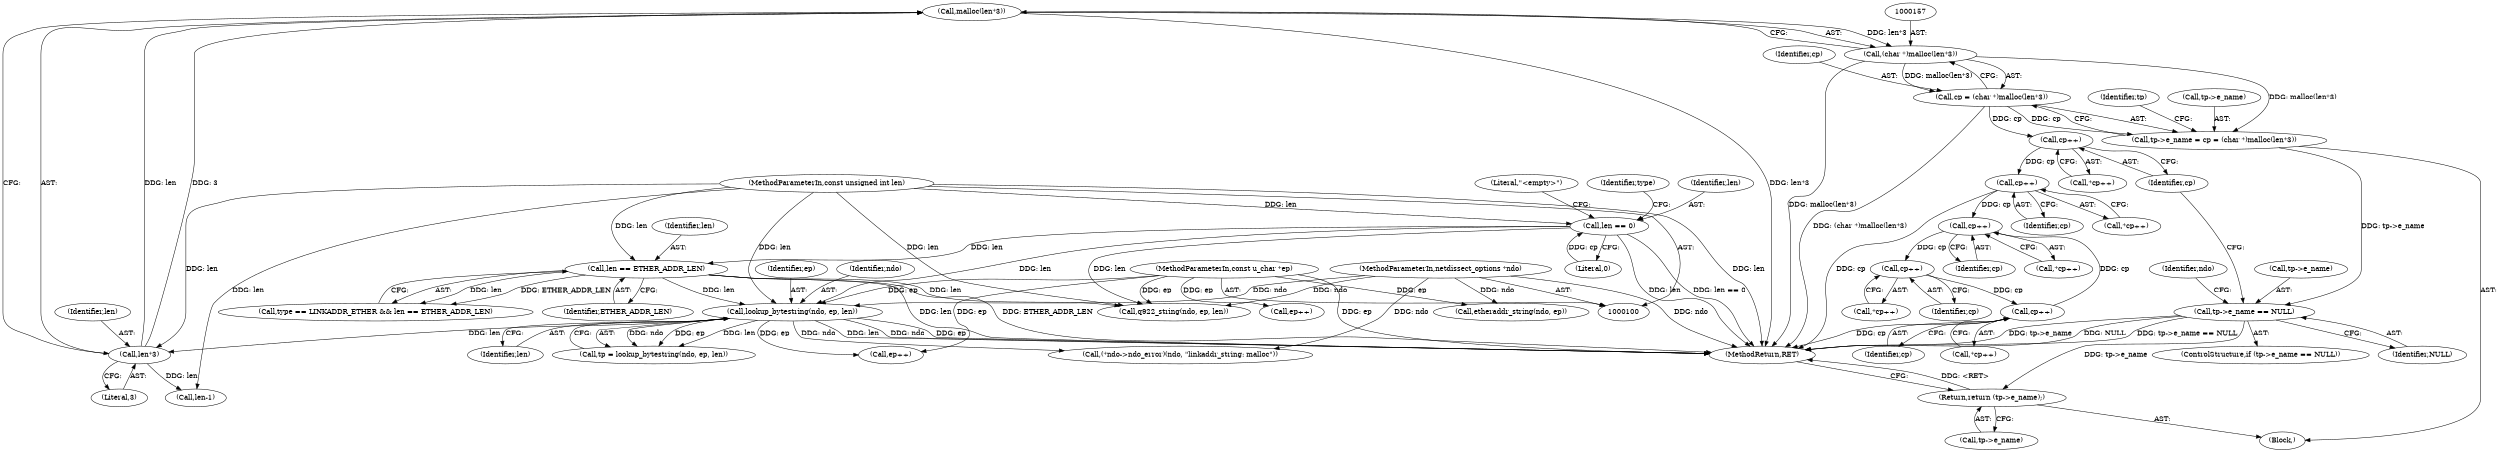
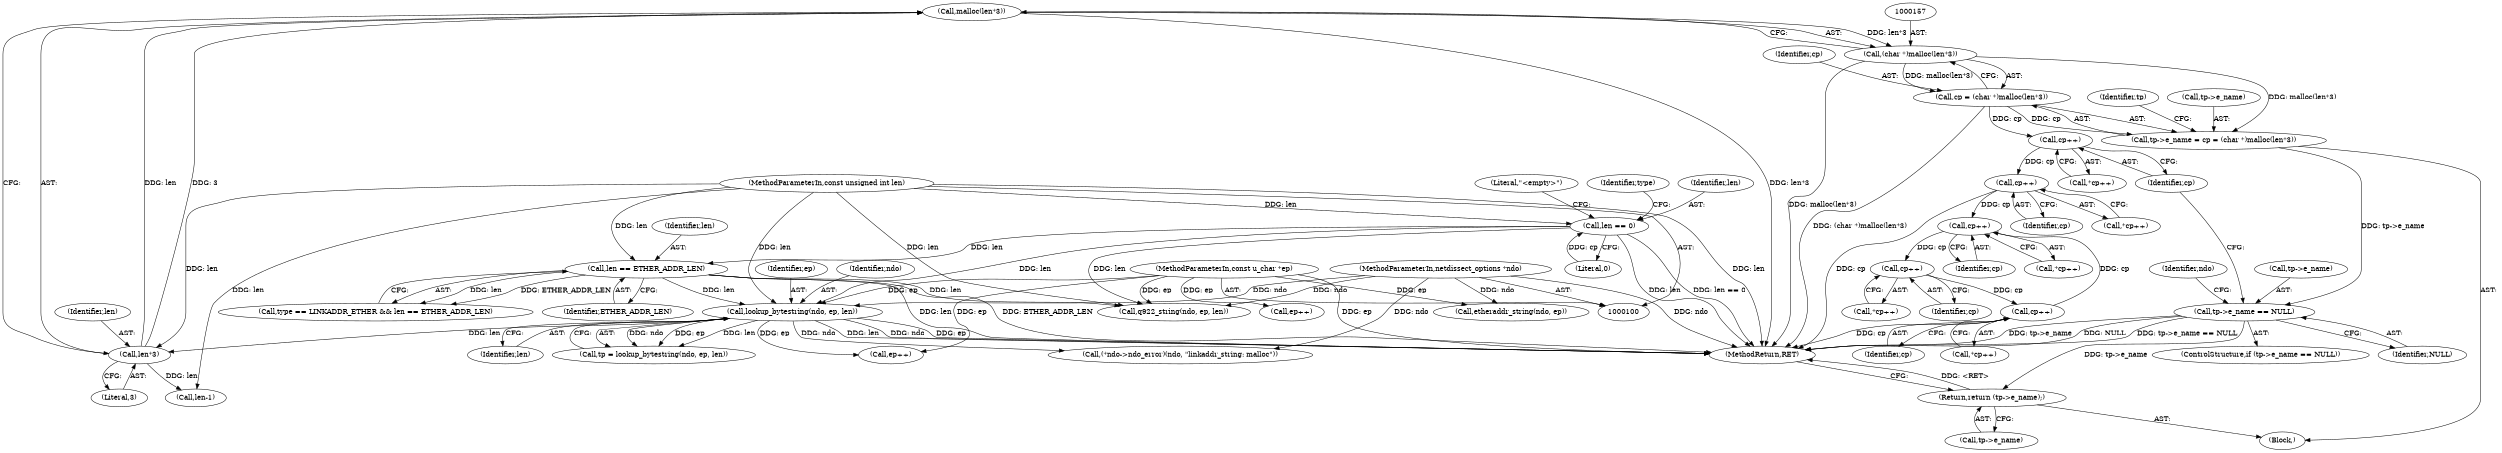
(2084, 119) -> (2084, 119)
